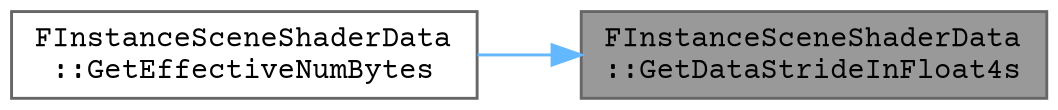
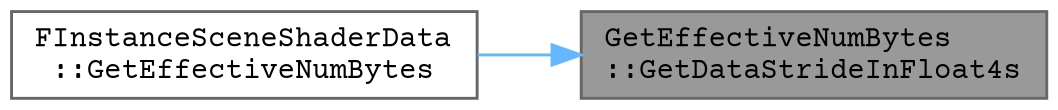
(814, 55) -> (814, 55)
